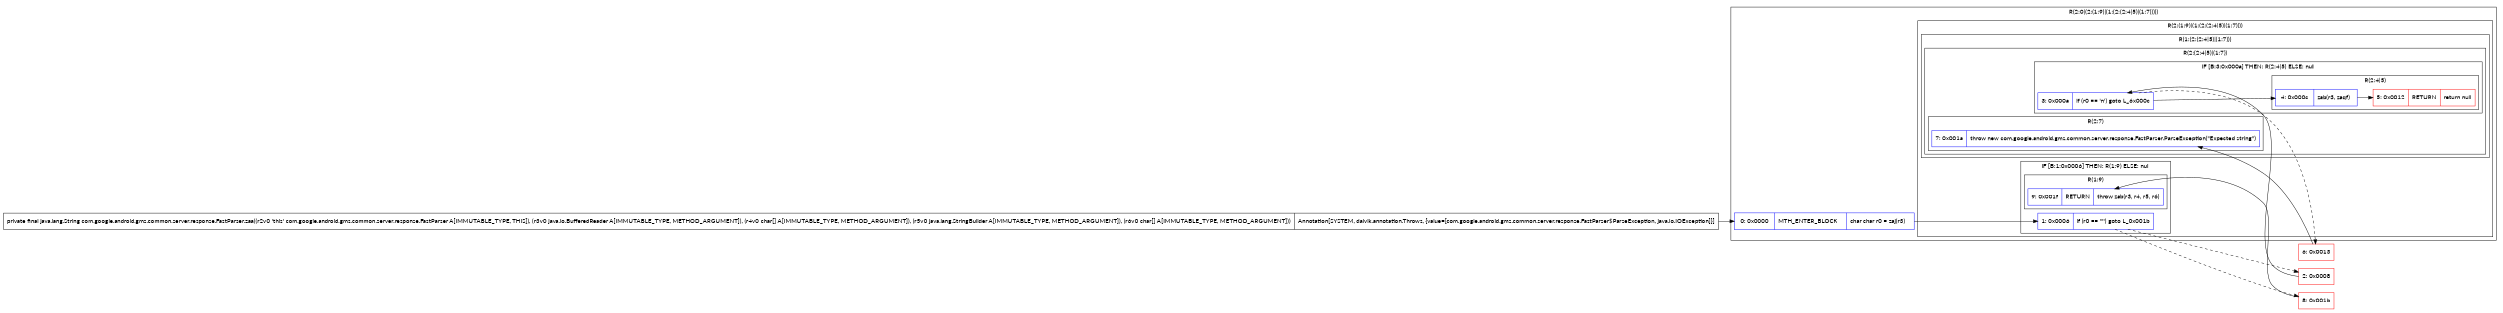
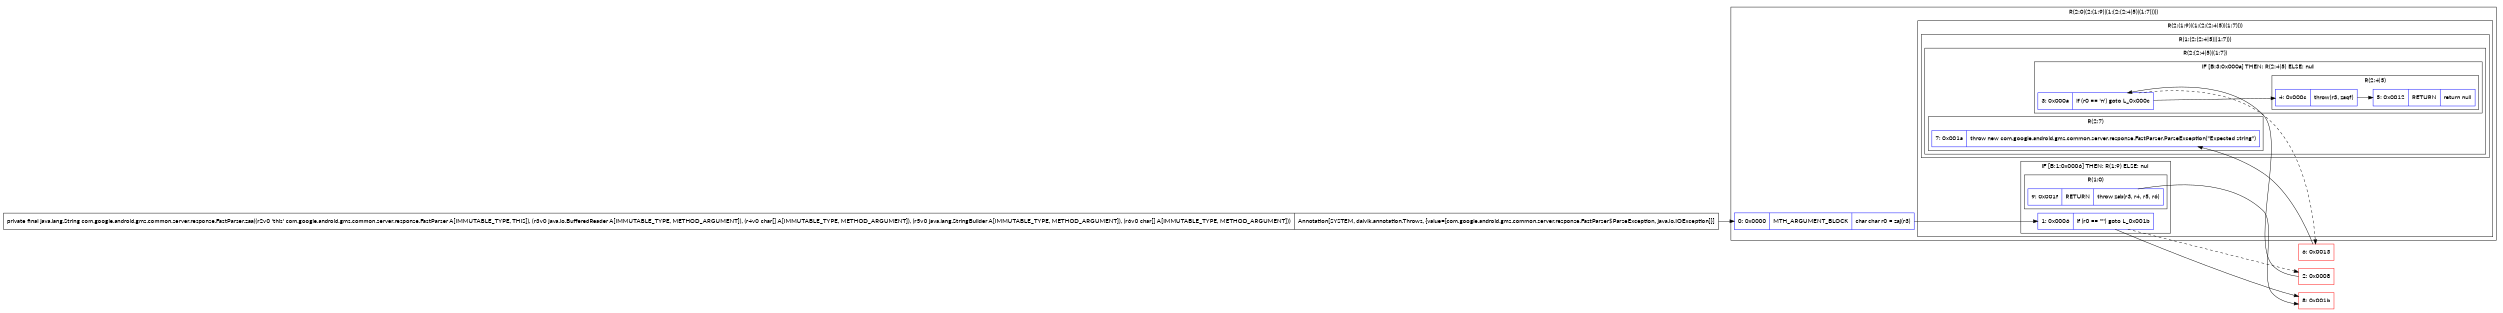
(2334, 97) -> (2334, 97)
(2424, 98) -> (2424, 98)
(2113, 101) -> (2113, 101)
(2096, 180) -> (2096, 180)
(2248, 192) -> (2254, 204)
(1808, 221) -> (1811, 221)
(2204, 265) -> (2204, 265)
